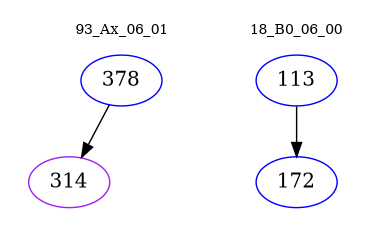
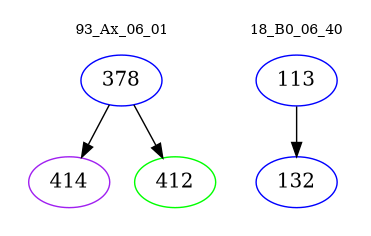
(297, 30) -> (297, 30)
(69, 182) -> (69, 182)
none -> (175, 182)
(297, 182) -> (297, 182)
